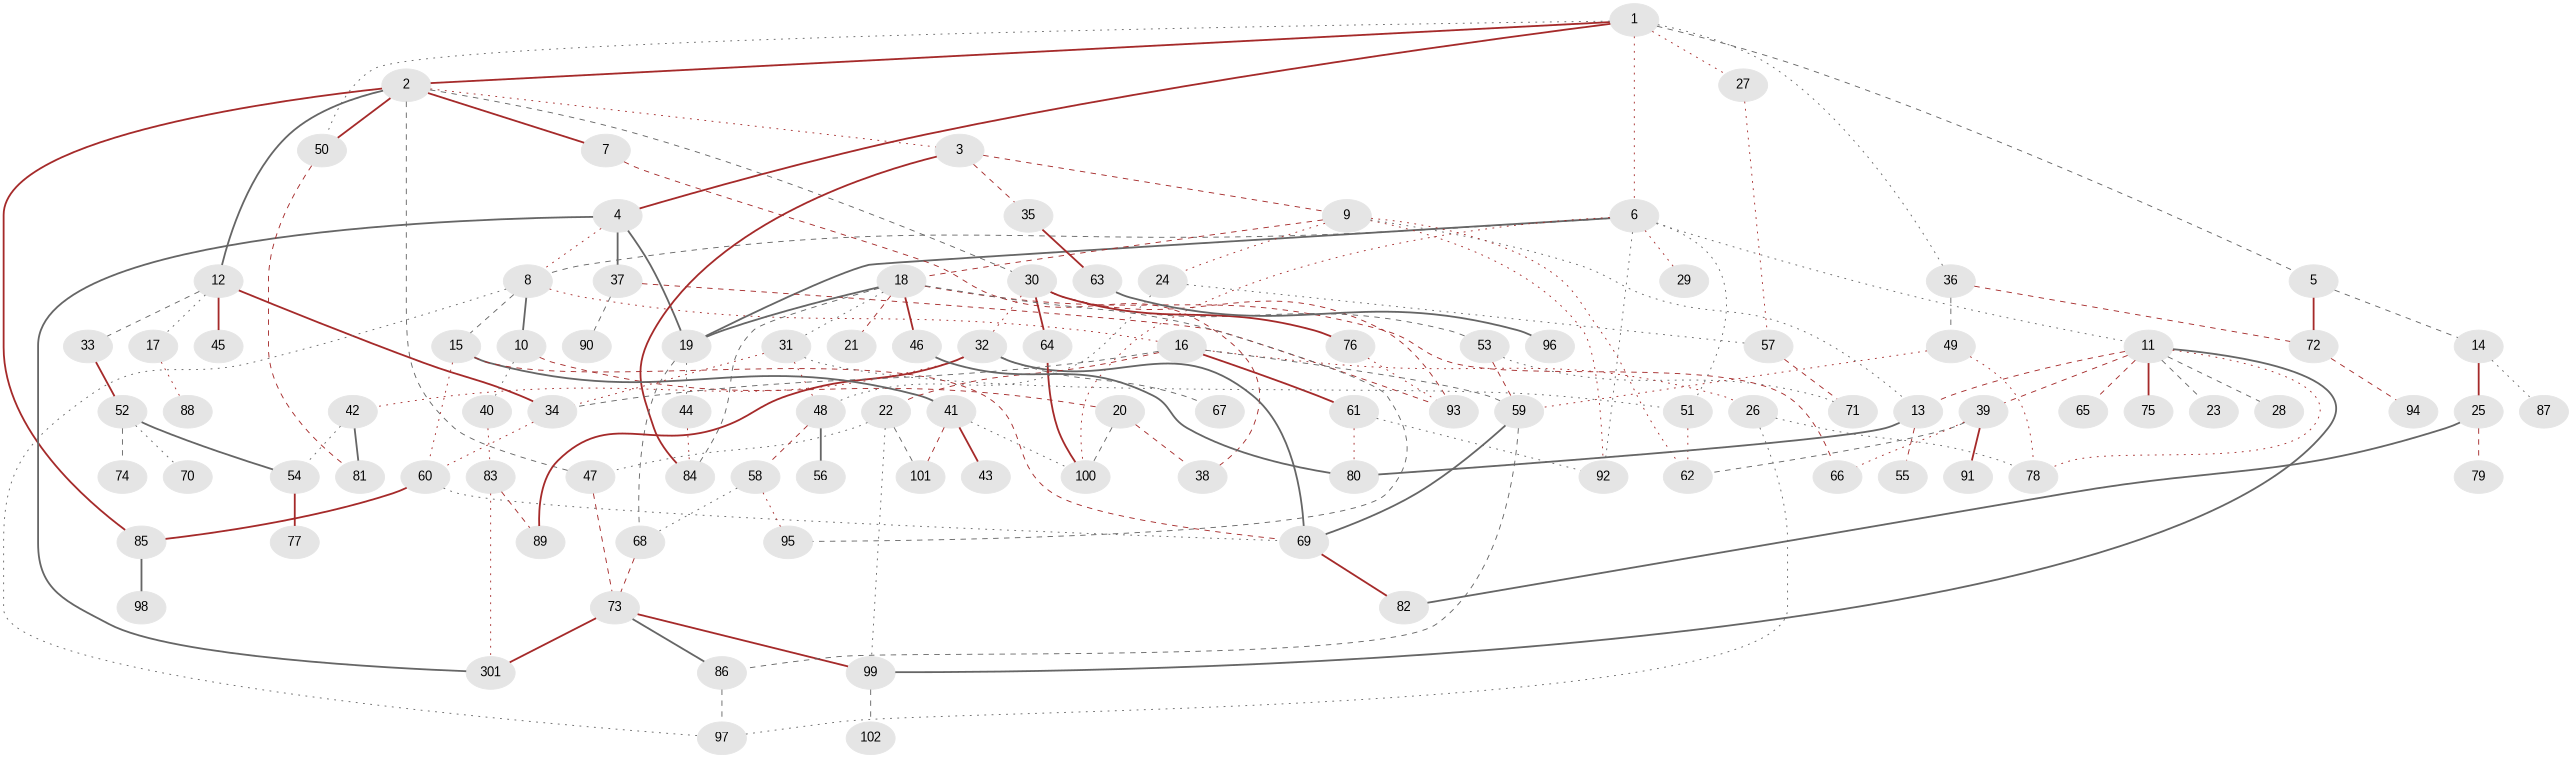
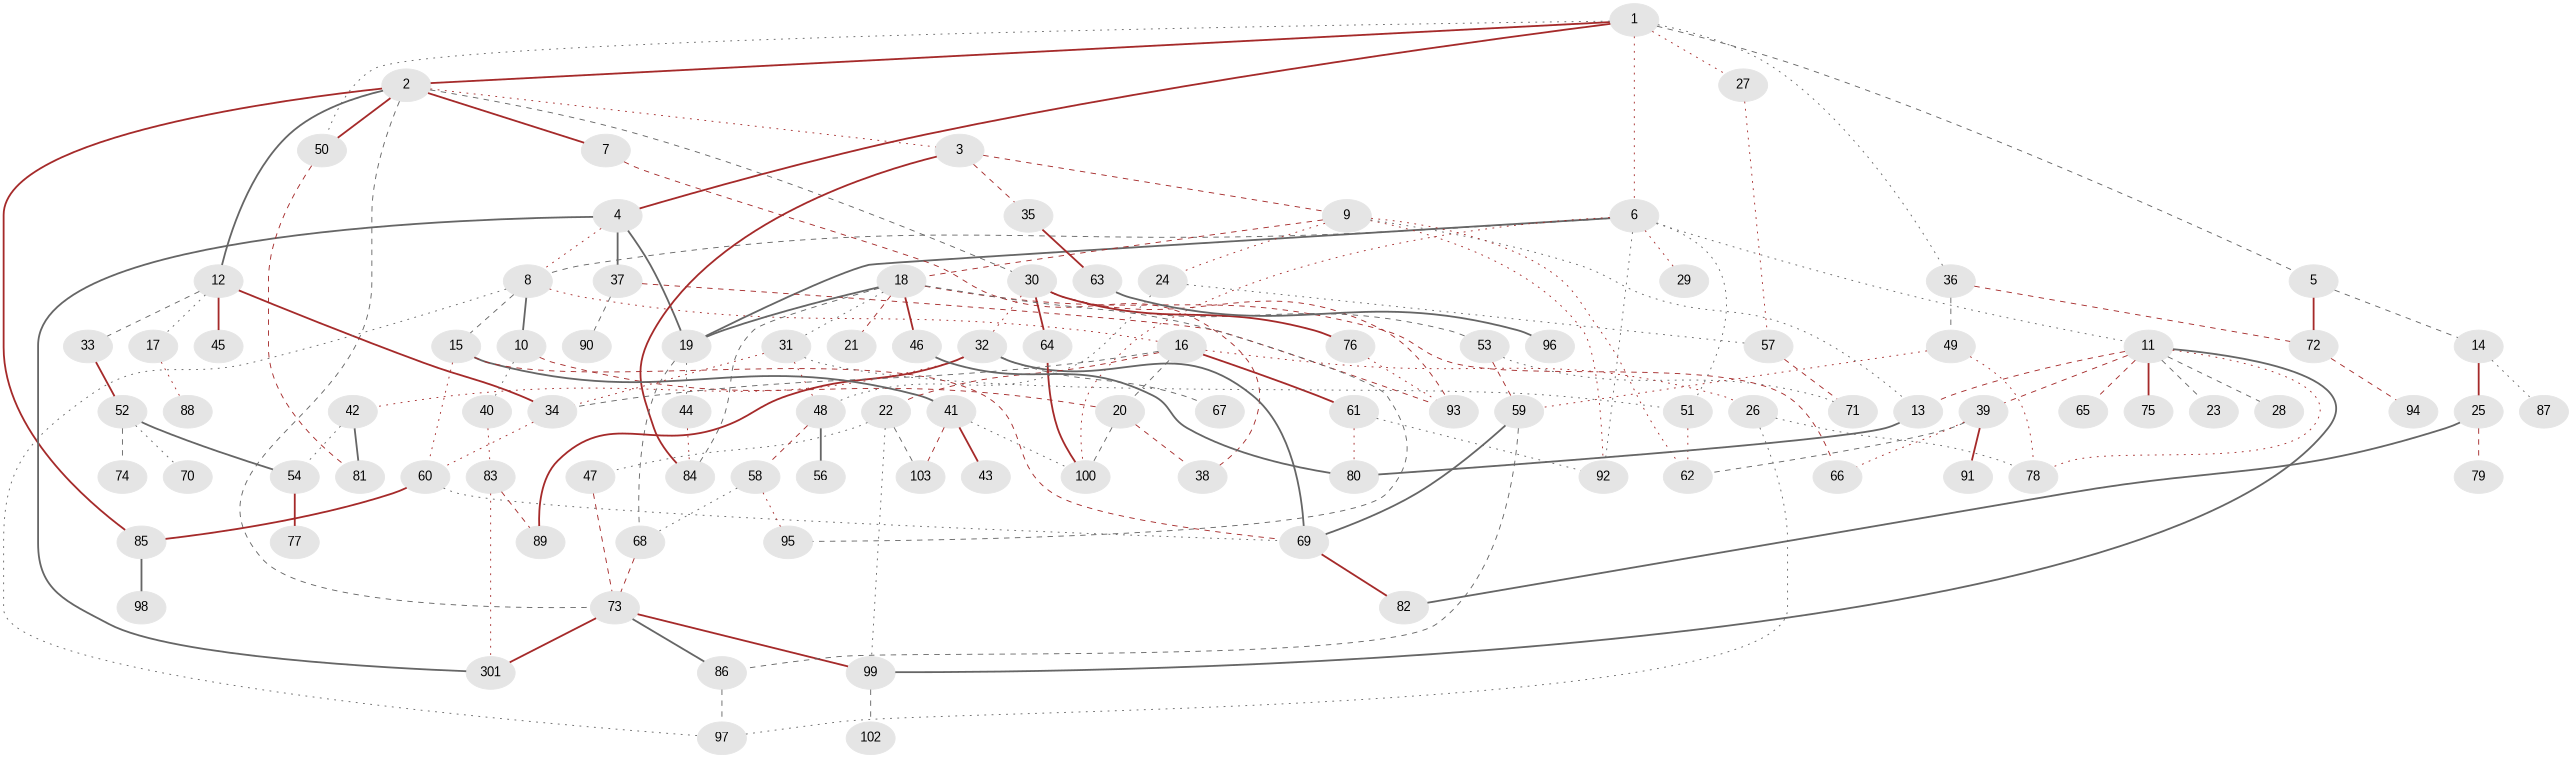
(407, 333) -> (249, 480)
(1362, 371) -> (1151, 379)
(921, 477) -> (921, 477)
(1903, 477) -> none
